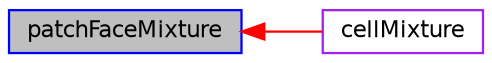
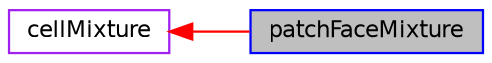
(294, 32) -> (221, 32)
